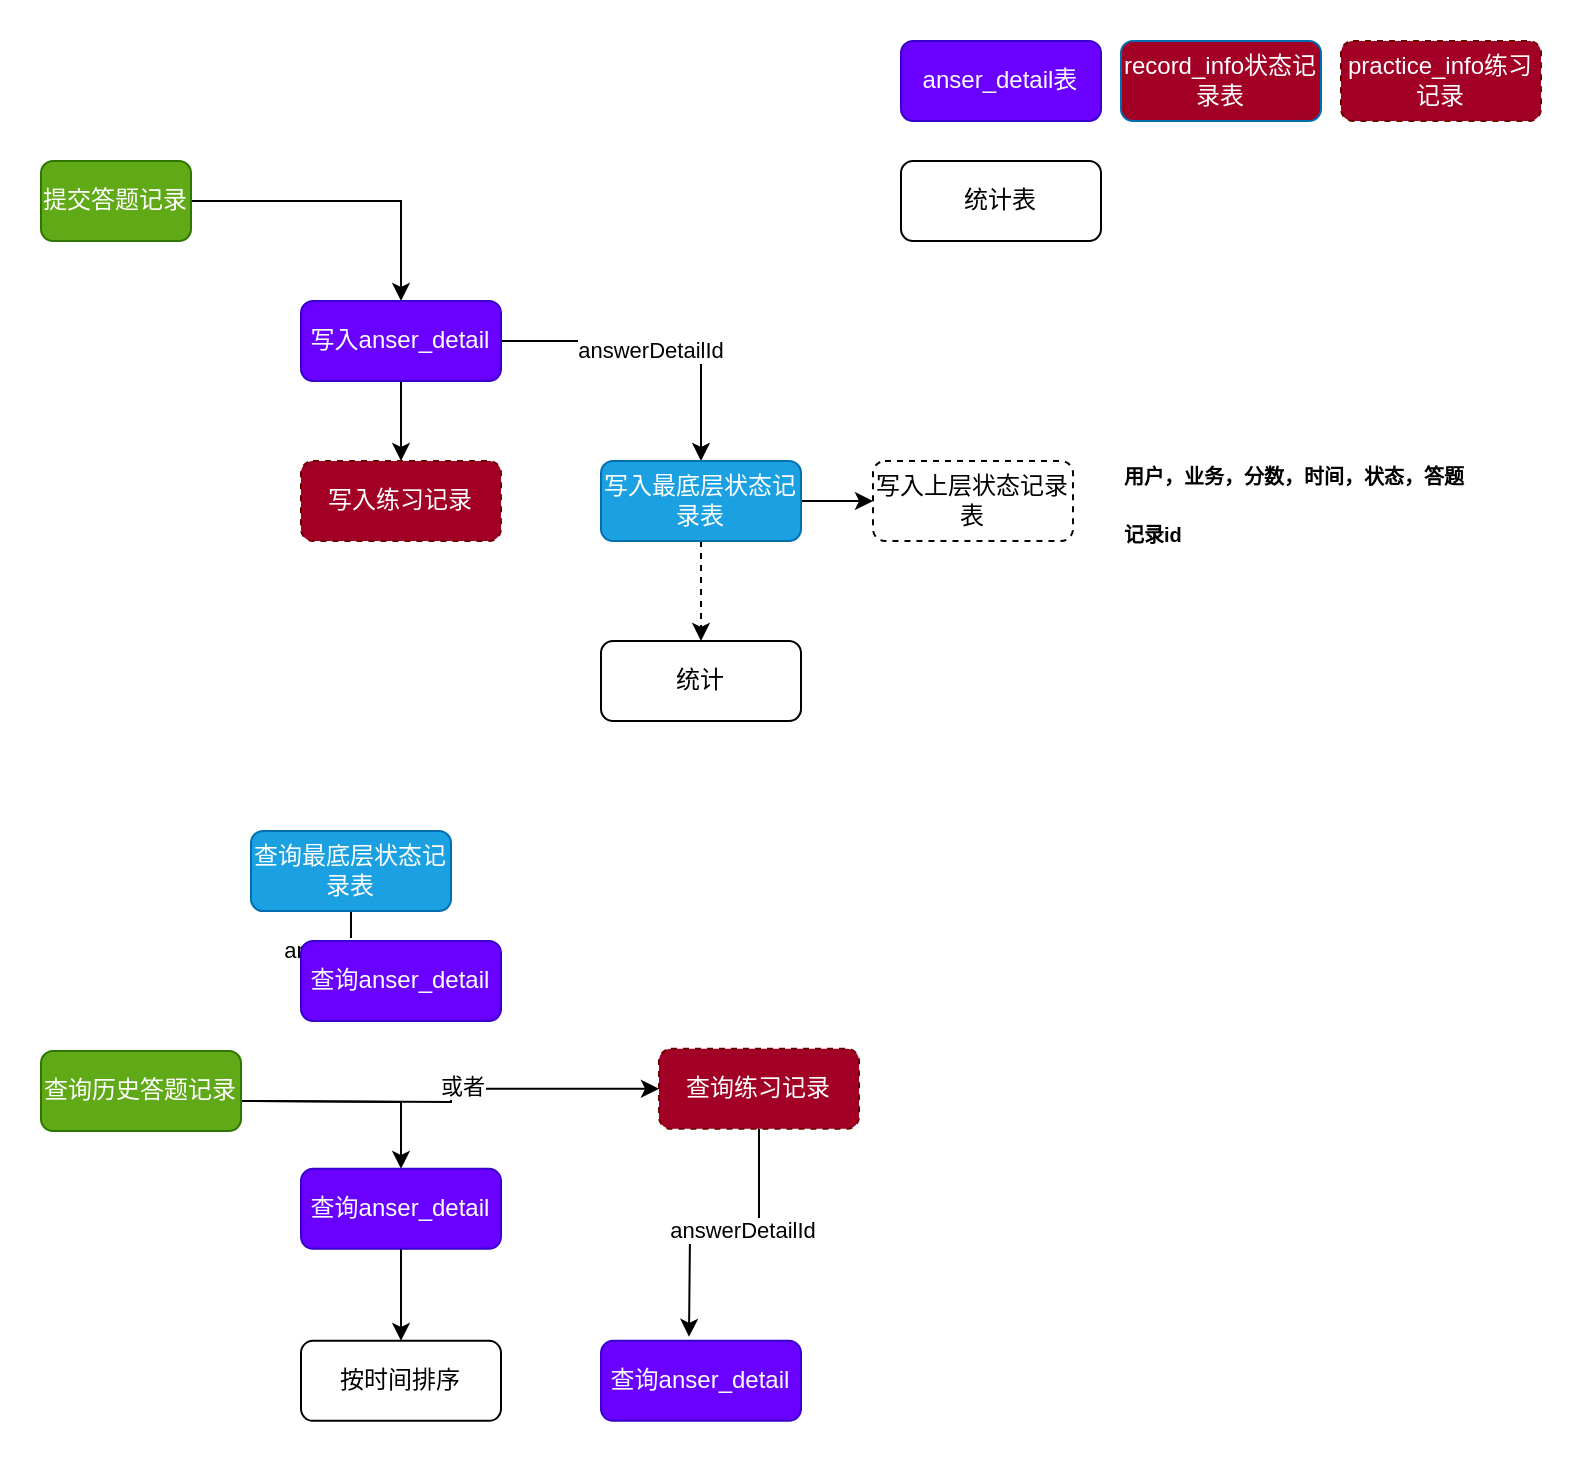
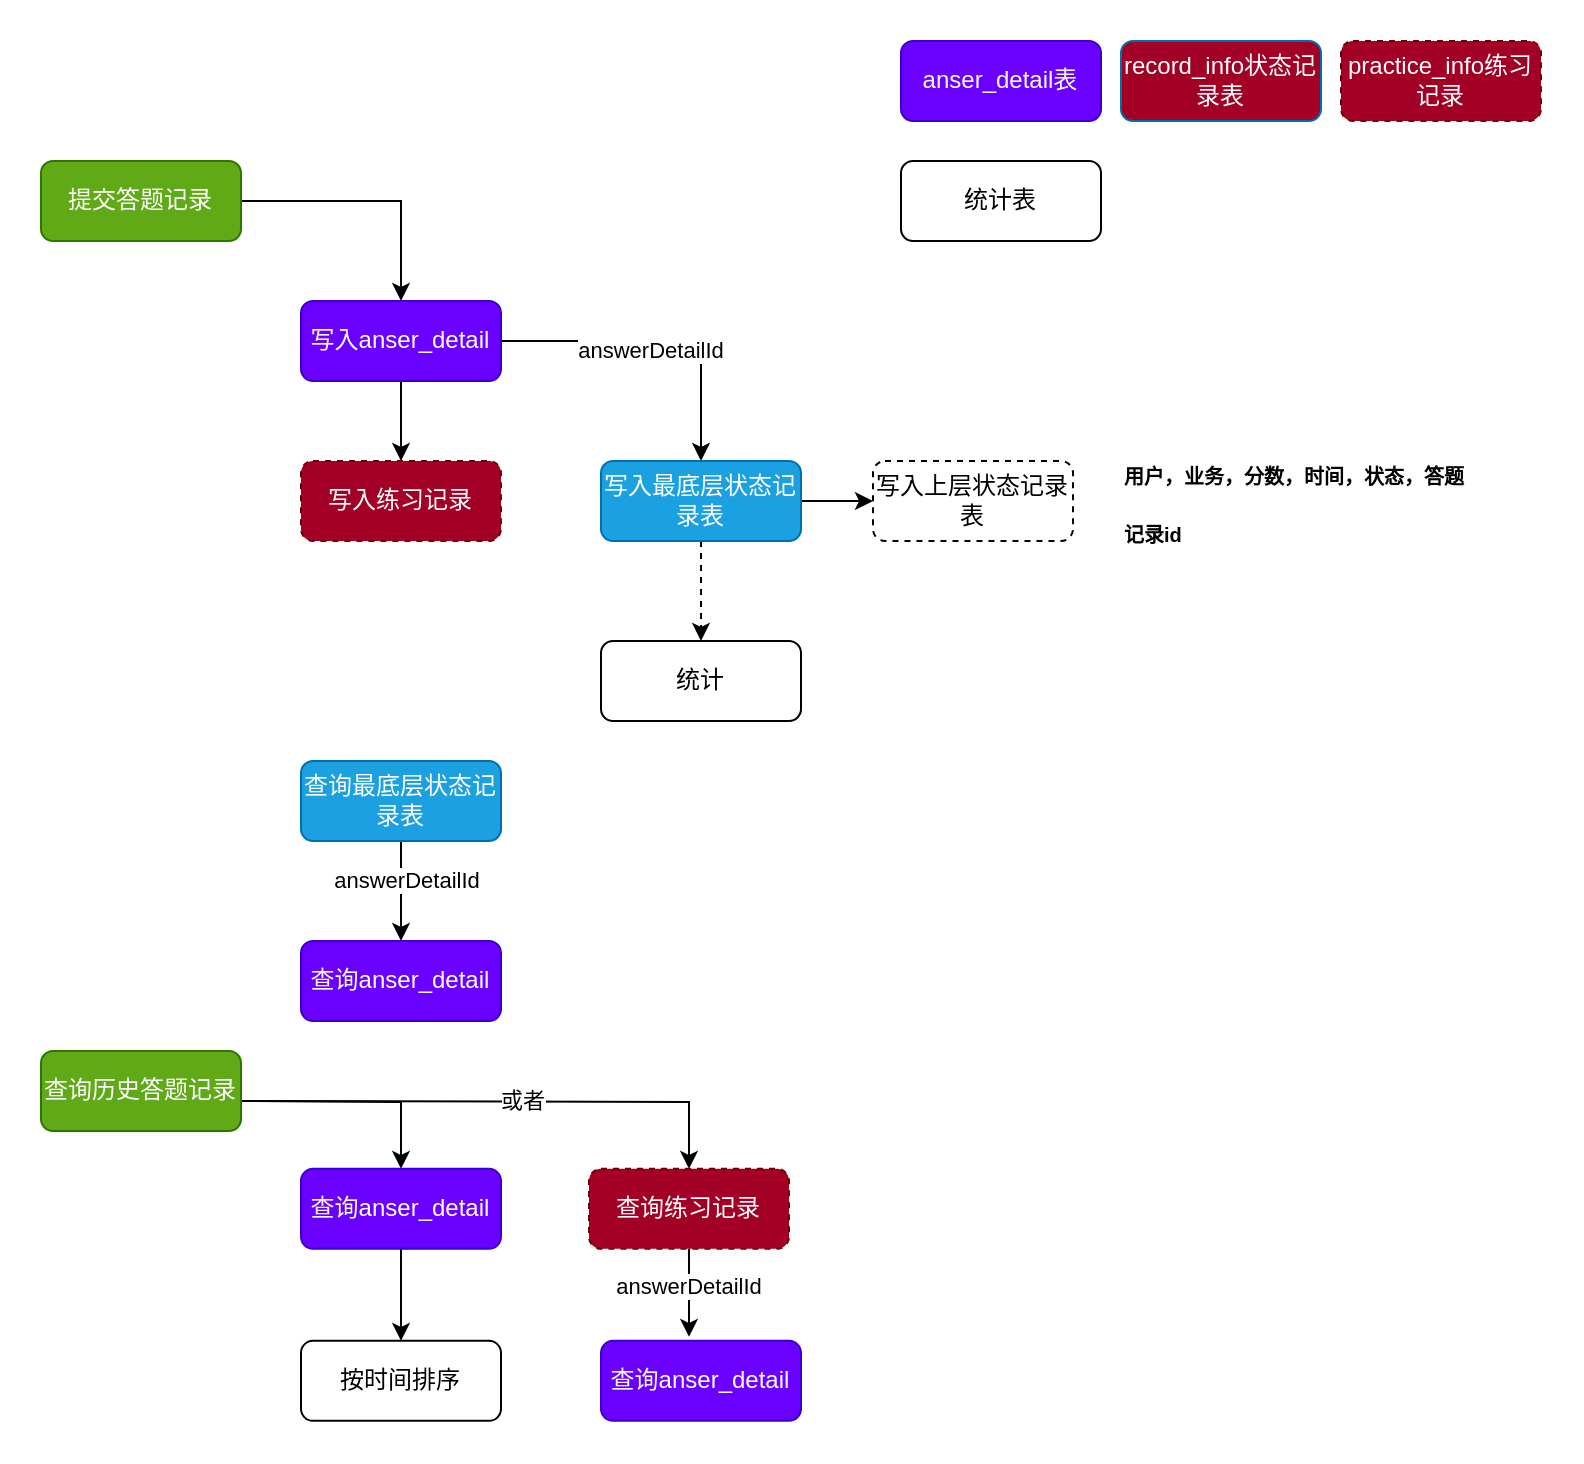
(116, 201) -> (141, 201)
(351, 871) -> (401, 801)
(759, 1089) -> (689, 1209)
